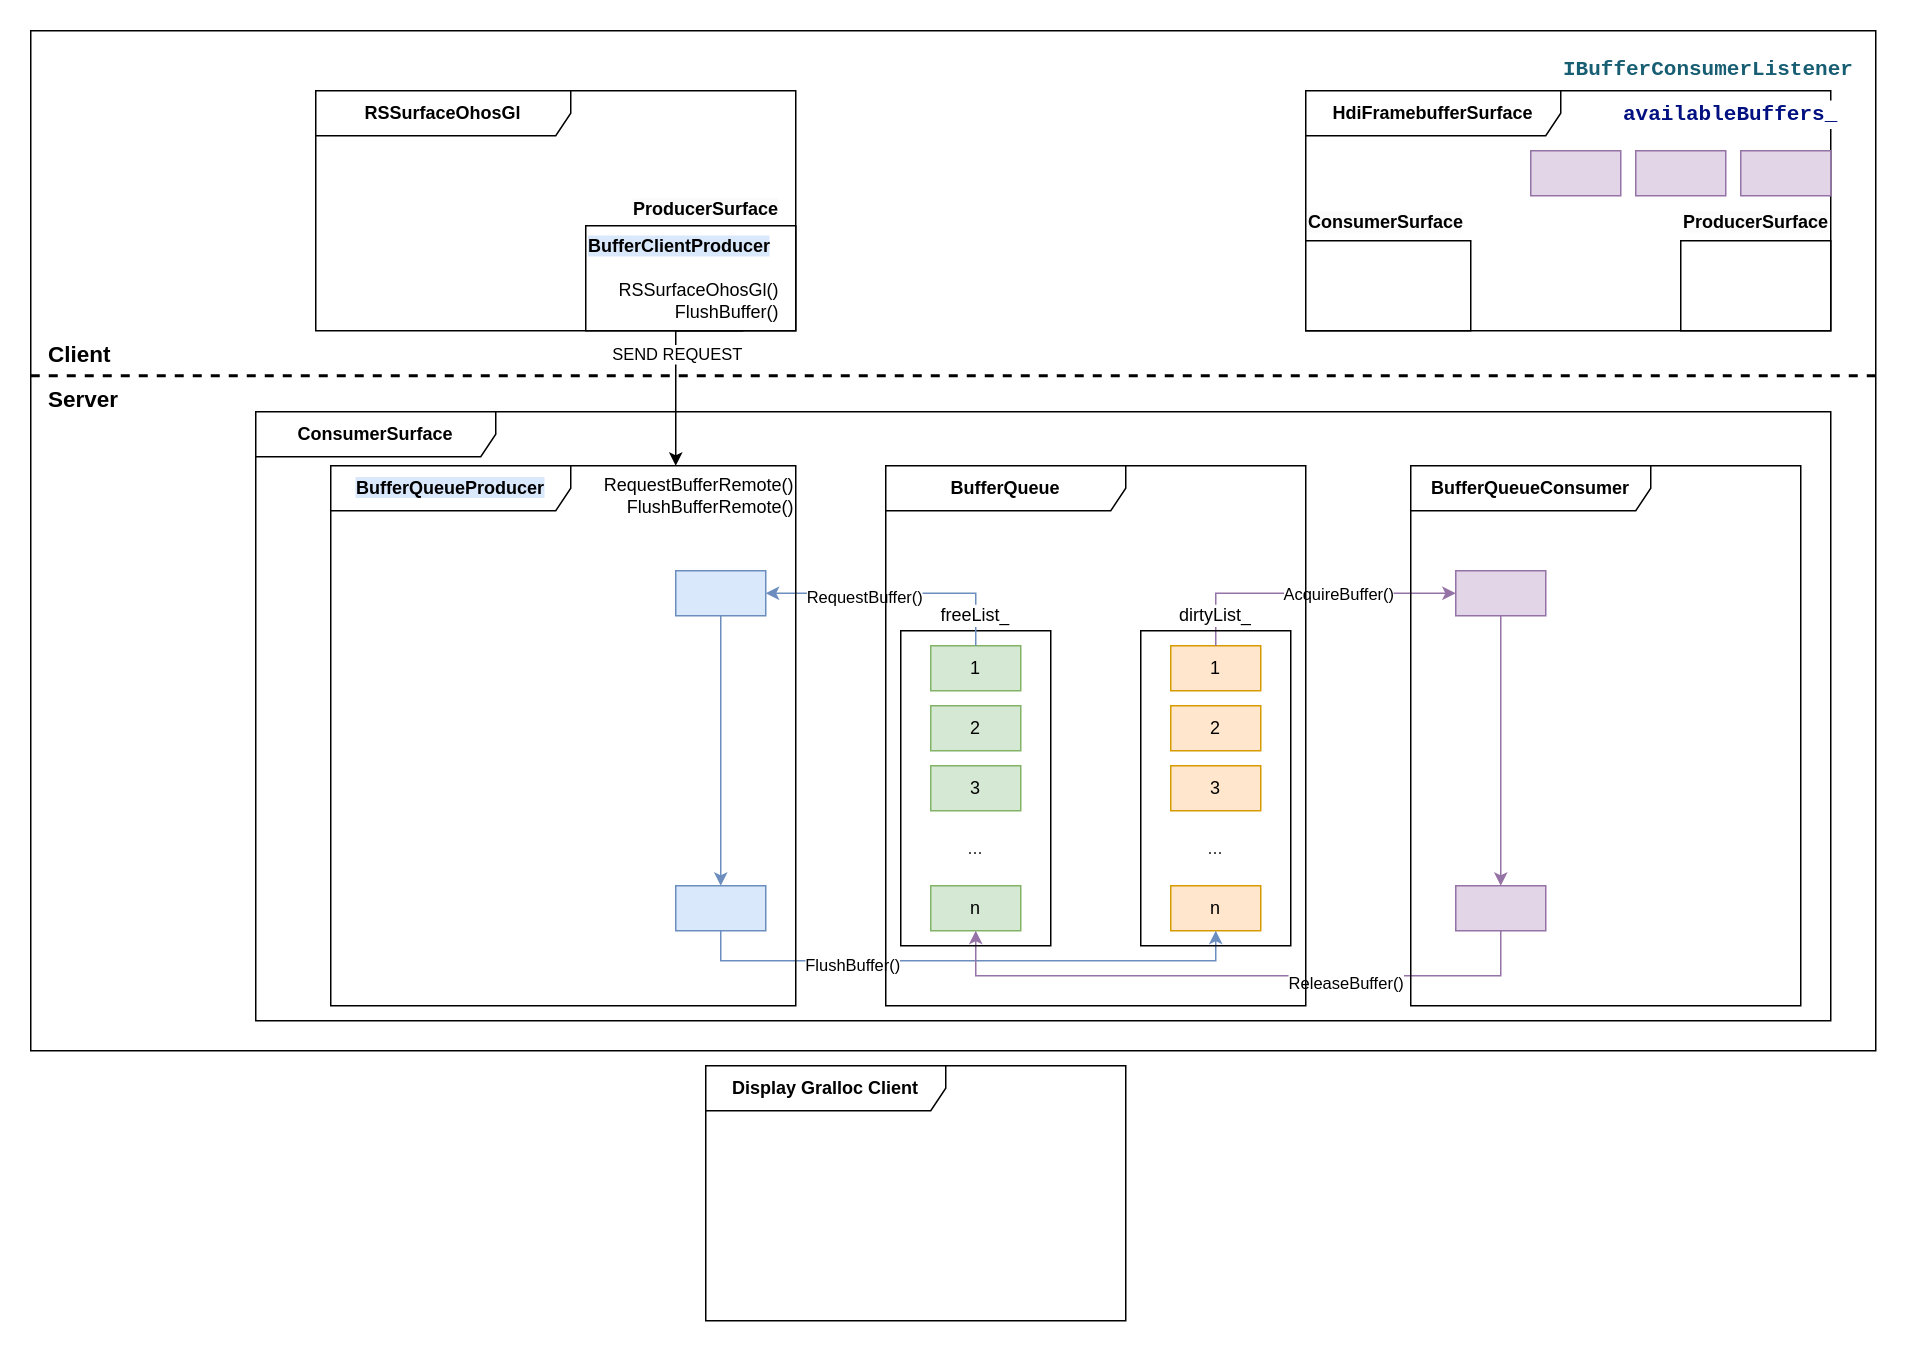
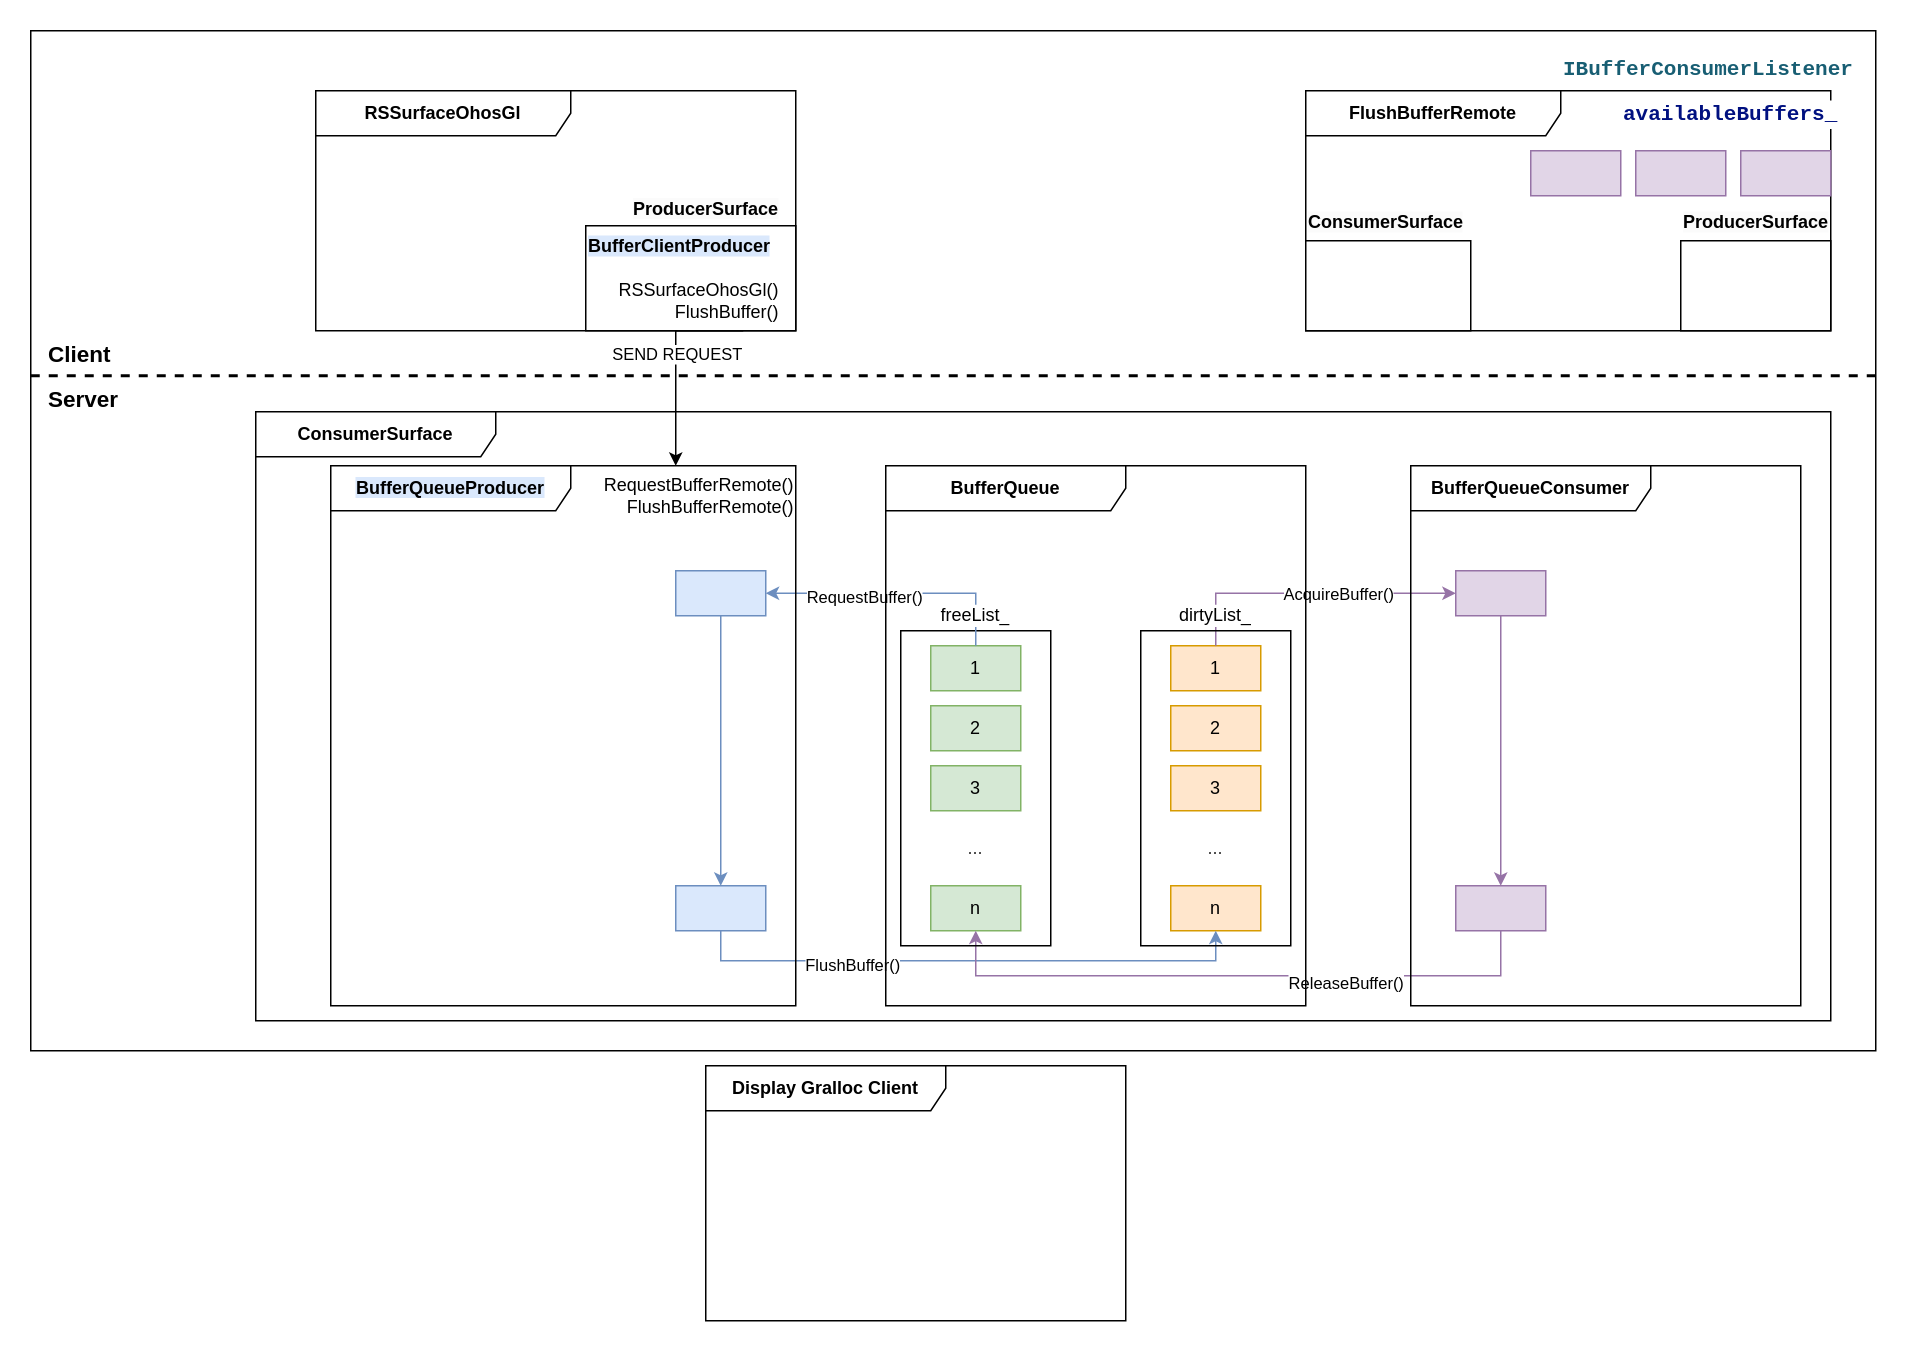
(1433, 113) -> (1433, 113)
